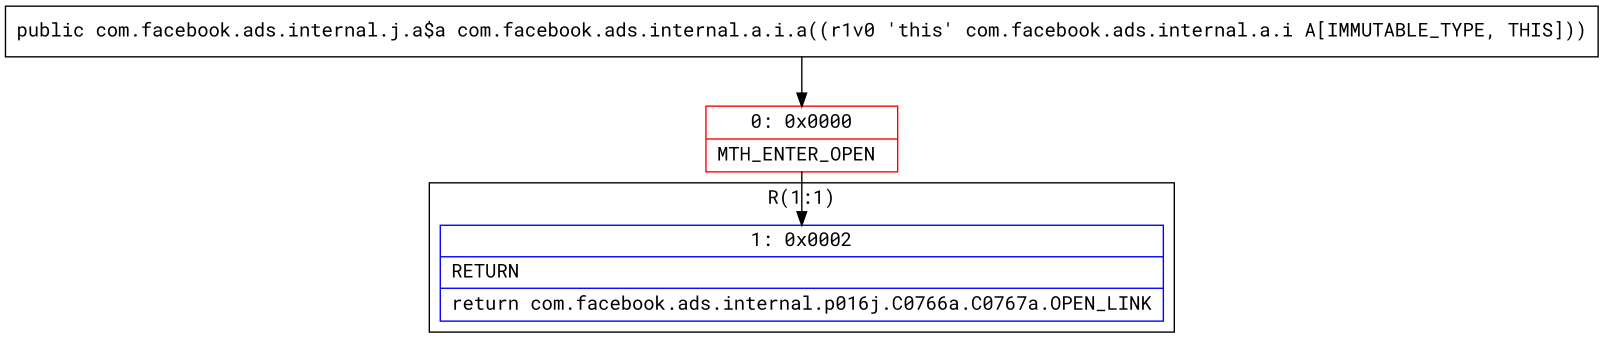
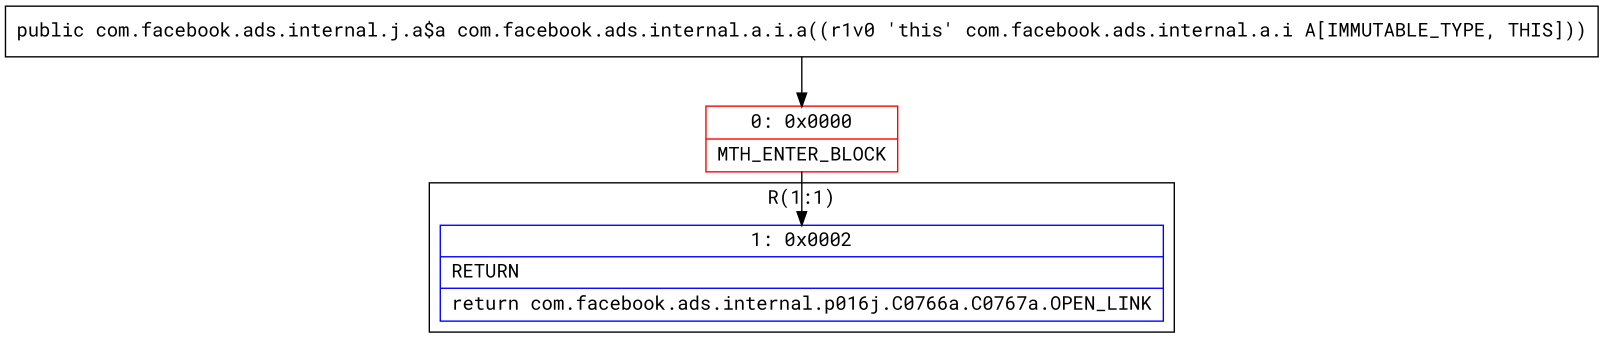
(796, 155) -> (802, 155)
